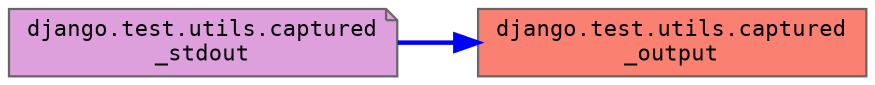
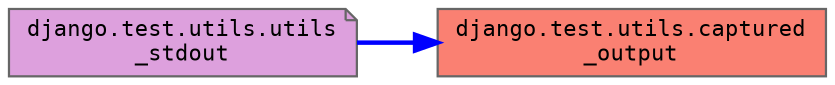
(203, 43) -> (183, 43)
